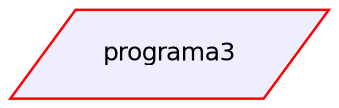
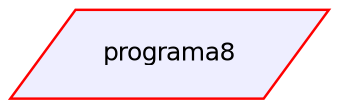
(170, 54) -> (170, 54)
